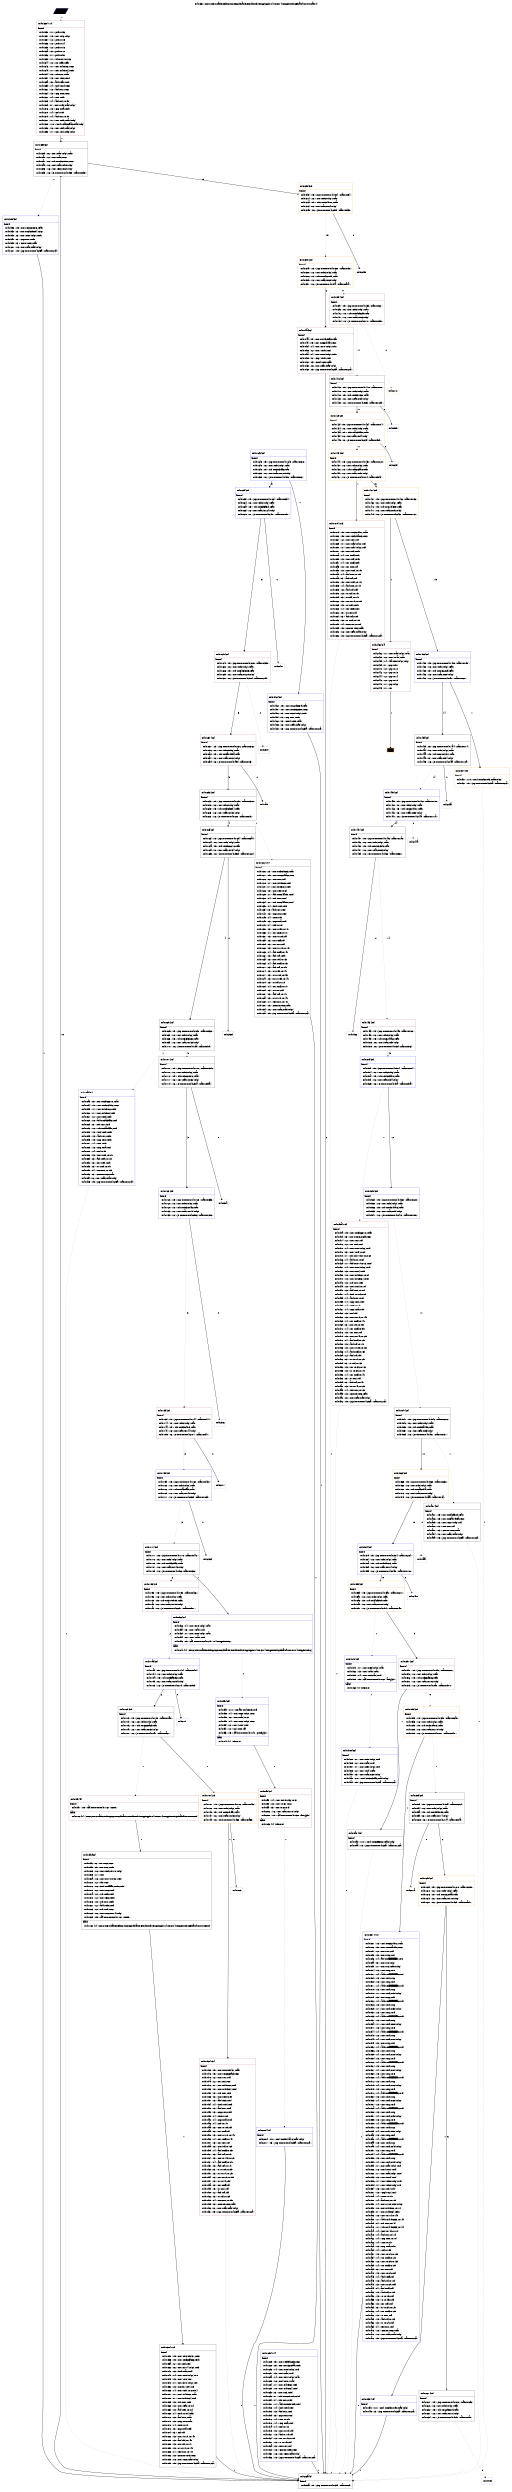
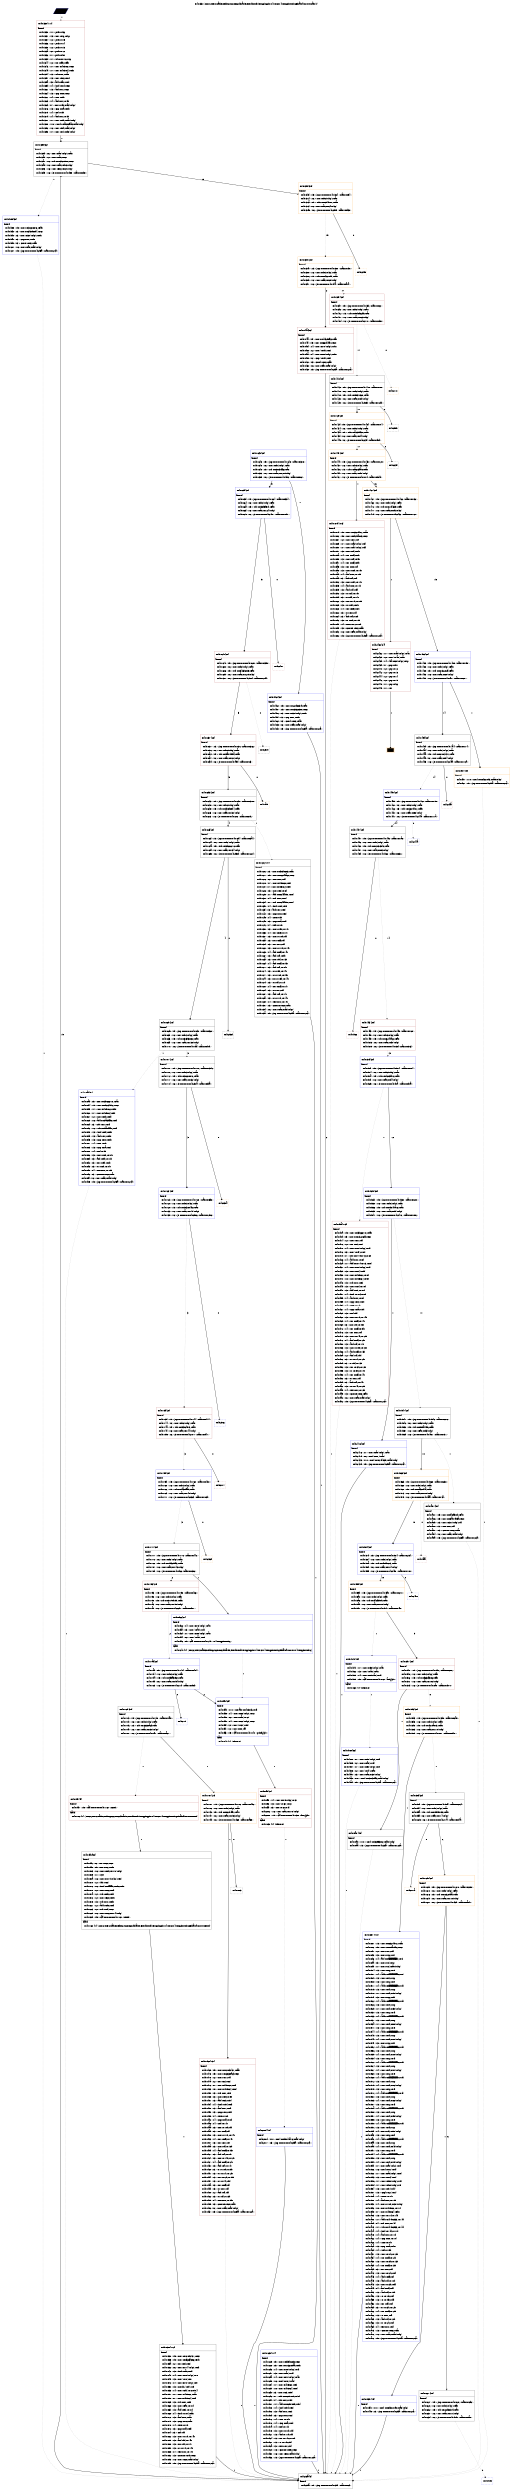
none -> (379, 1454)
(43, 1485) -> (43, 1485)
(159, 1697) -> (205, 1696)
